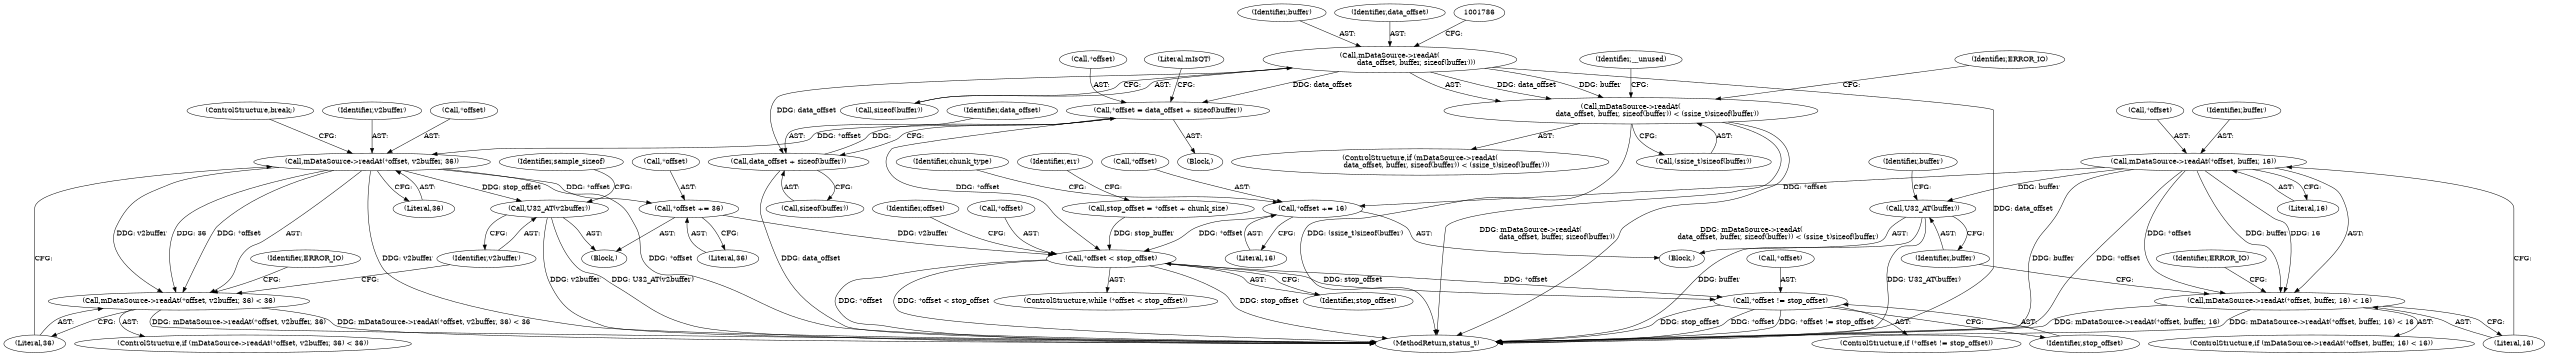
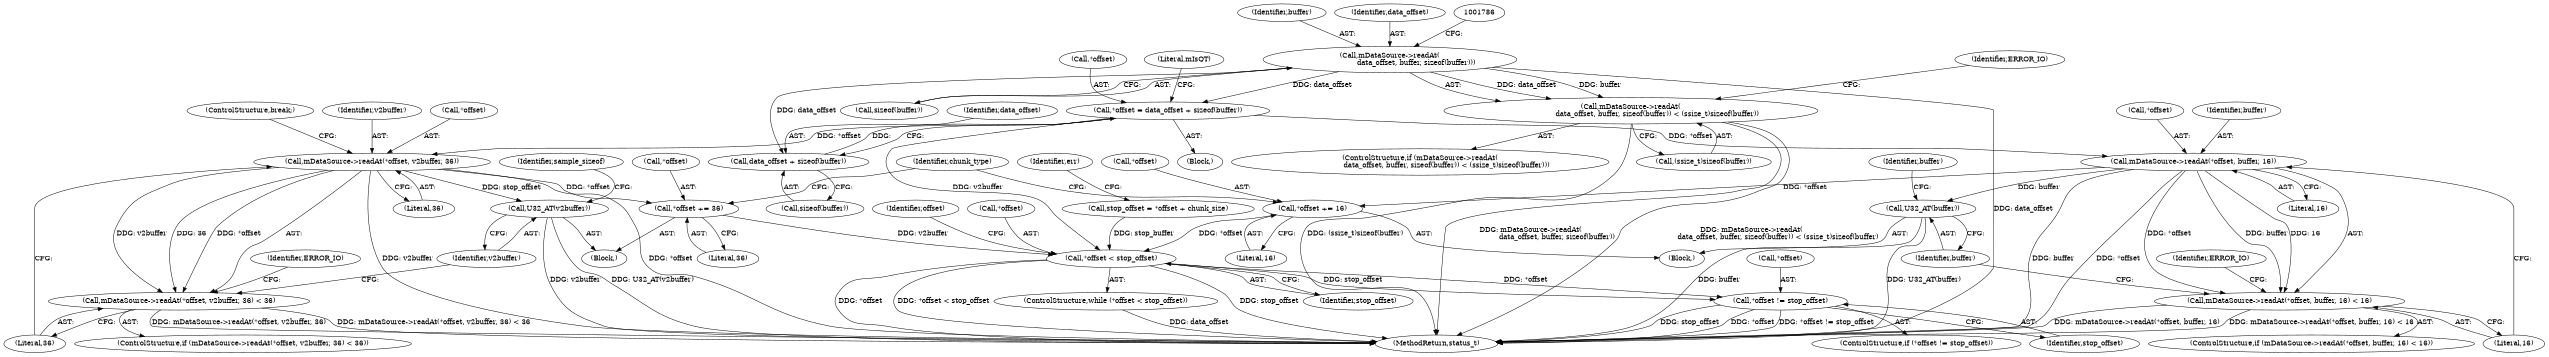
(1631, 60) -> none
none -> (1677, 142)
none -> (822, 180)
(978, 188) -> (978, 188)
(832, 319) -> (1233, 334)
